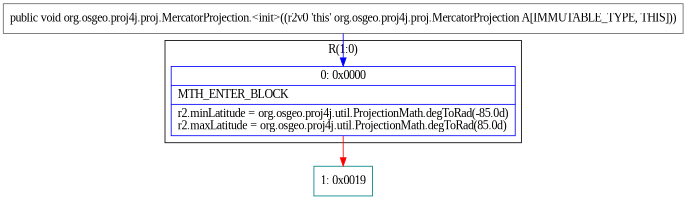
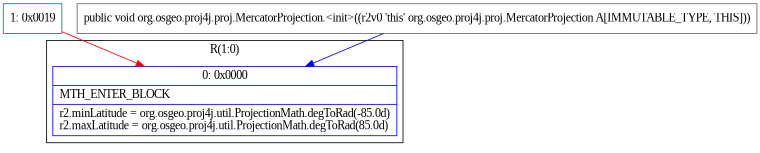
(343, 148) -> (99, 47)
